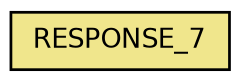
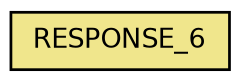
(120, 41) -> (120, 41)
